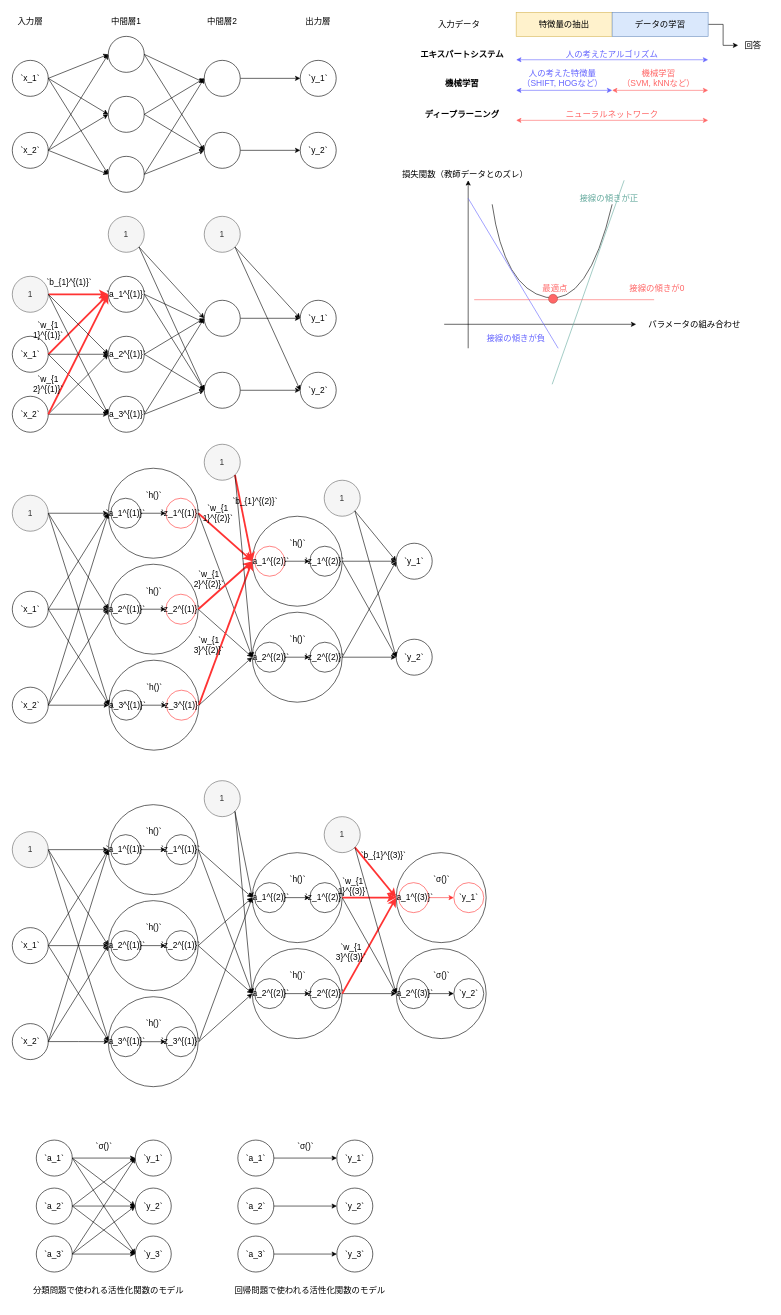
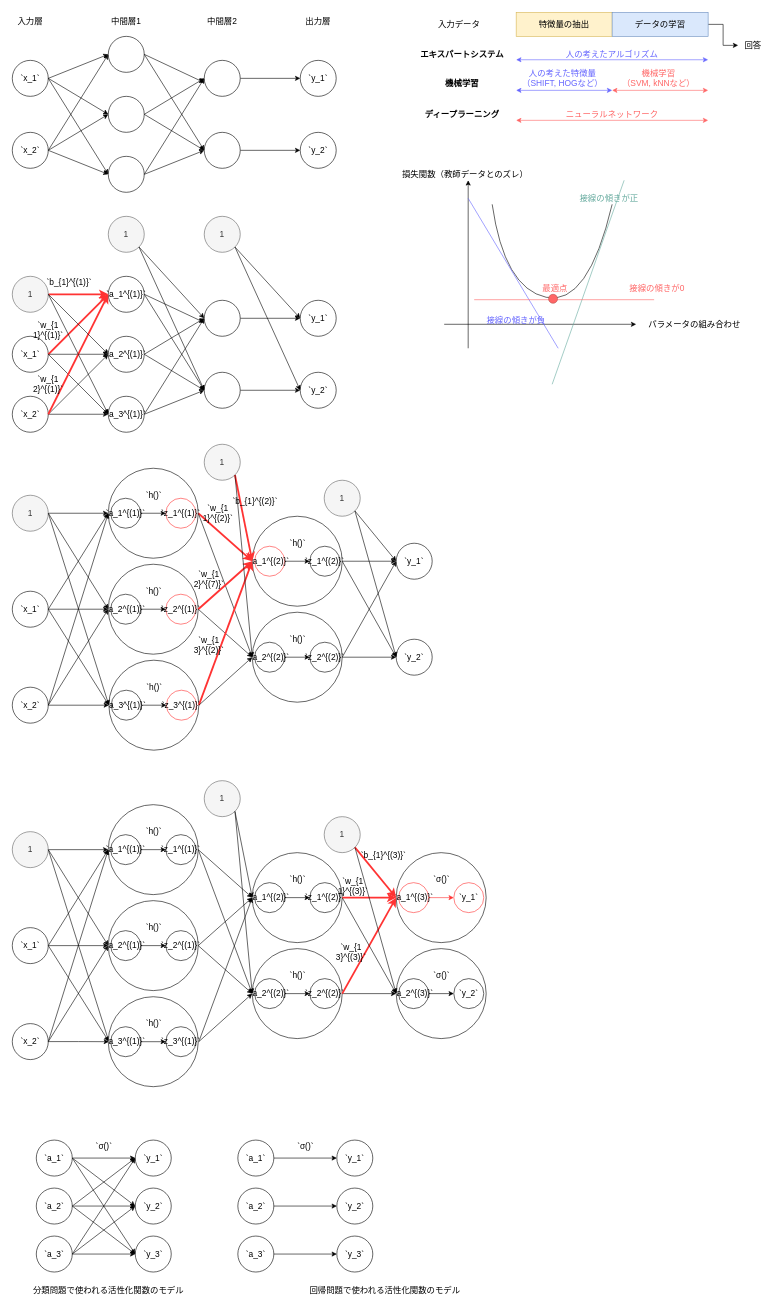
(516, 339) -> (516, 321)
(209, 579) -> (209, 579)
(310, 1290) -> (385, 1290)
